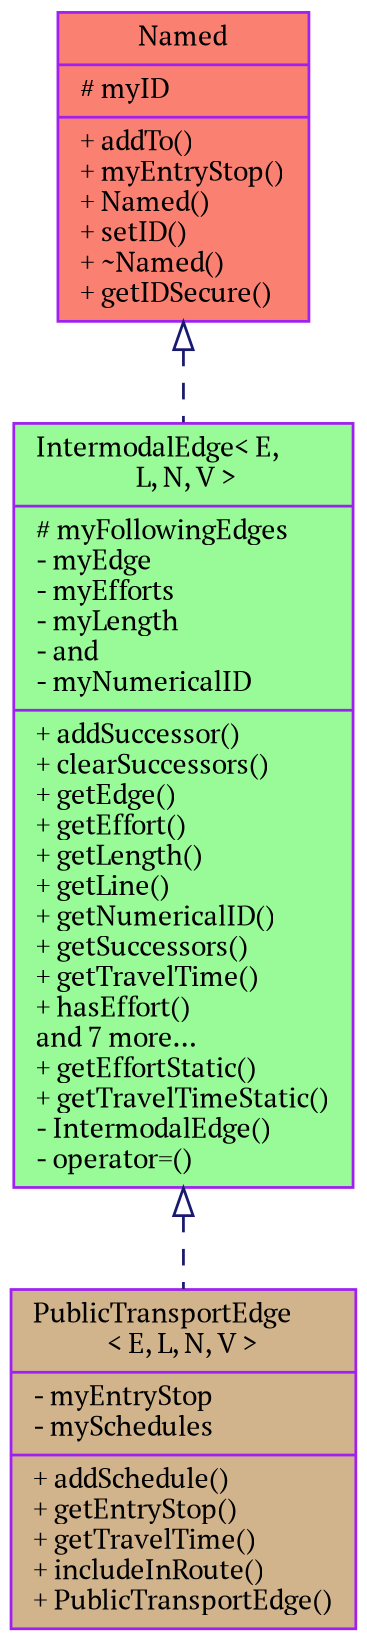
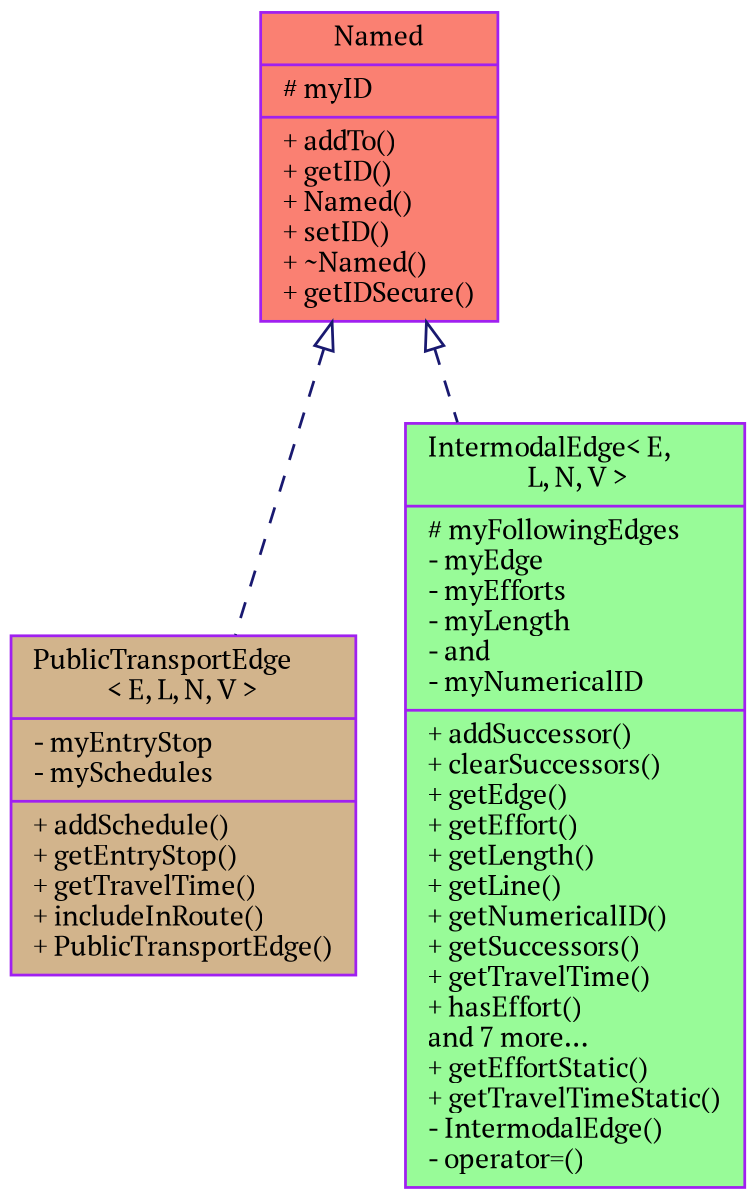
(183, 172) -> (338, 172)
(183, 1252) -> (280, 492)
